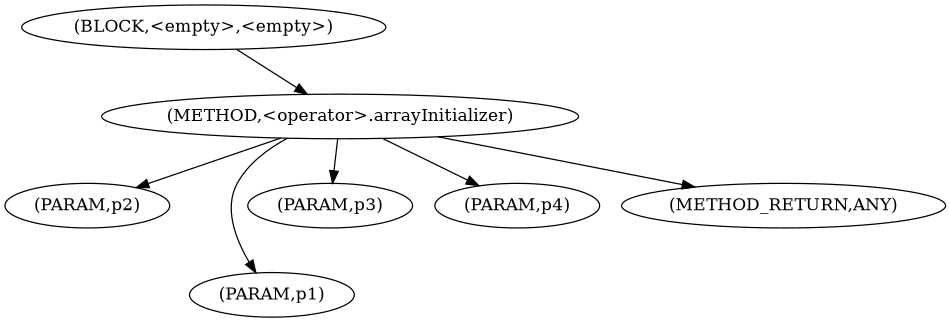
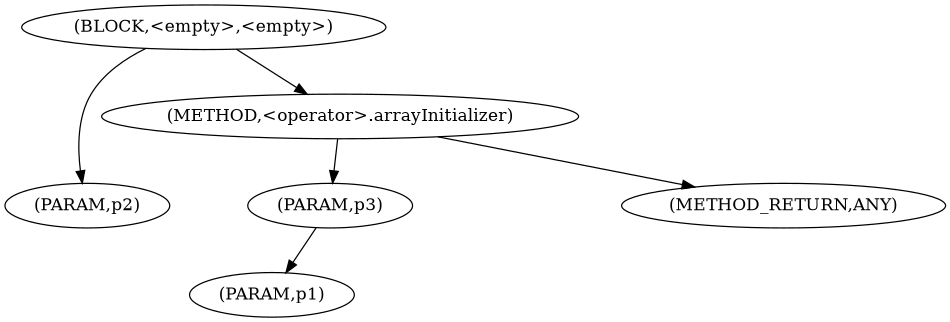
(214, 161) -> (90, 97)
(234, 190) -> (305, 245)
(517, 206) -> none
